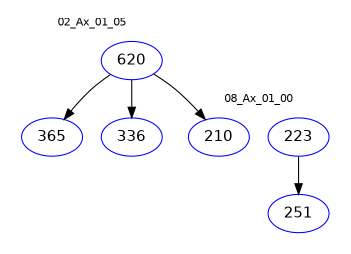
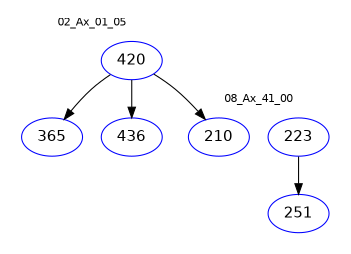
(132, 61) -> (132, 61)
(259, 99) -> (259, 99)
(132, 137) -> (132, 137)
